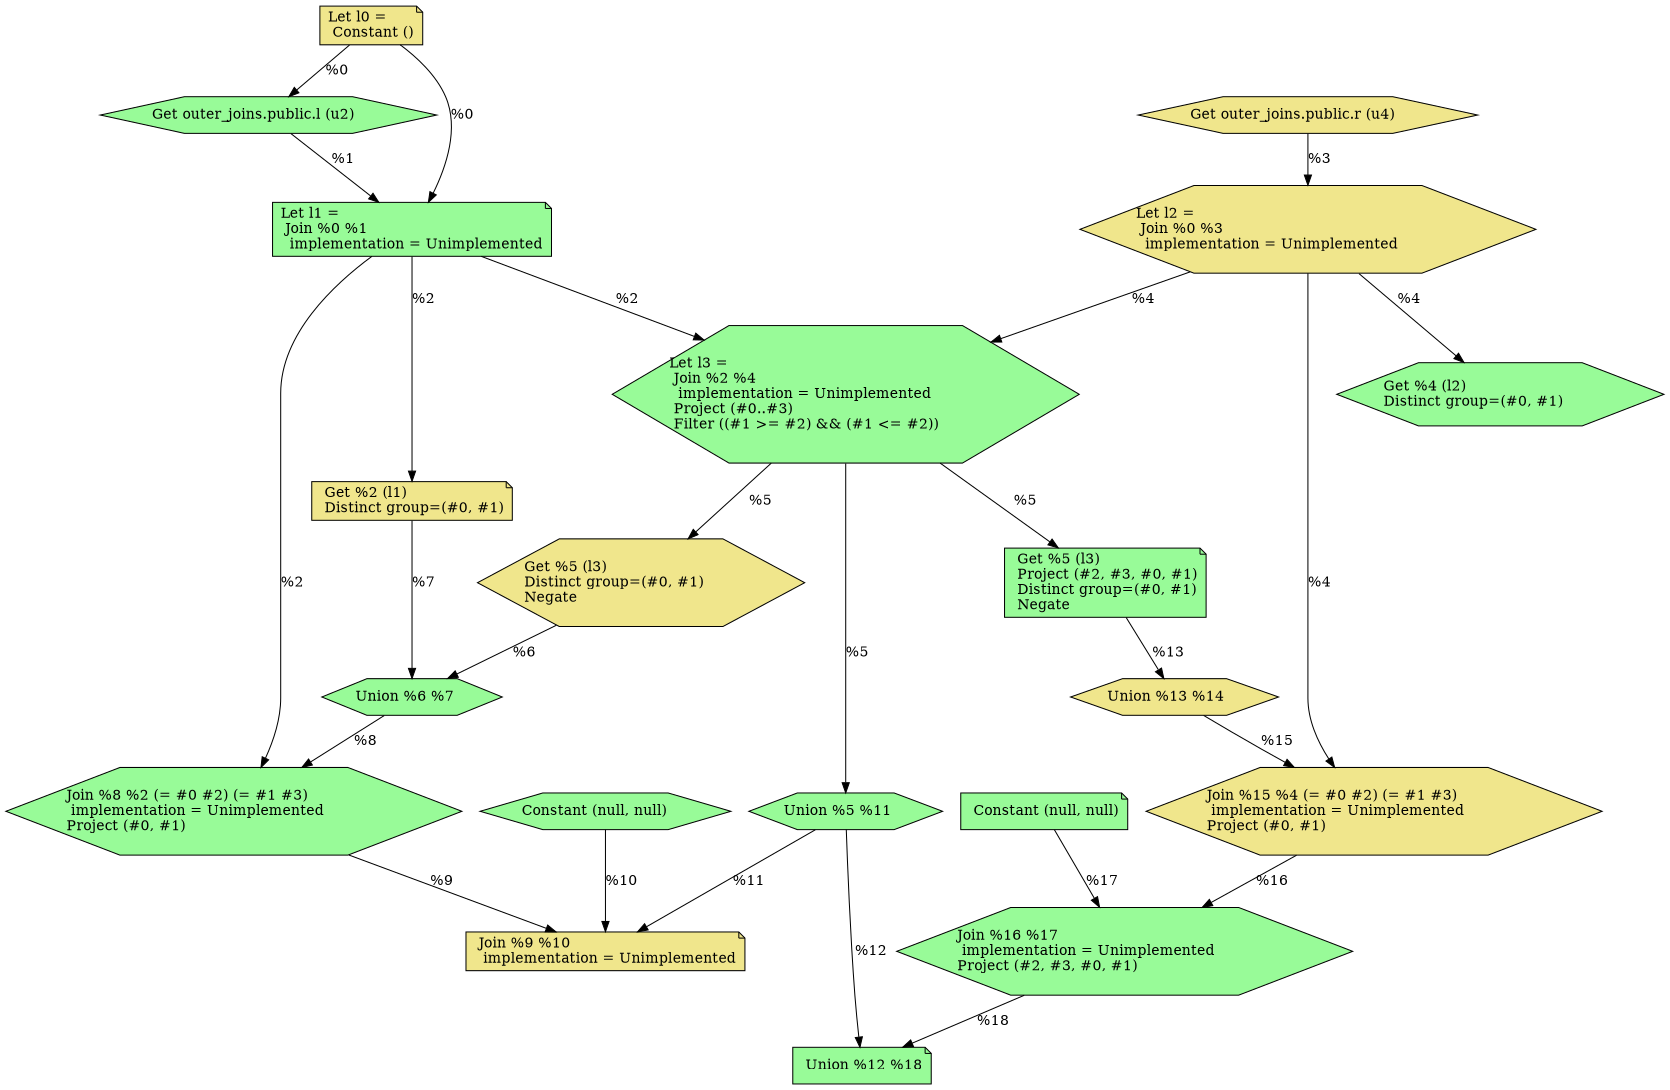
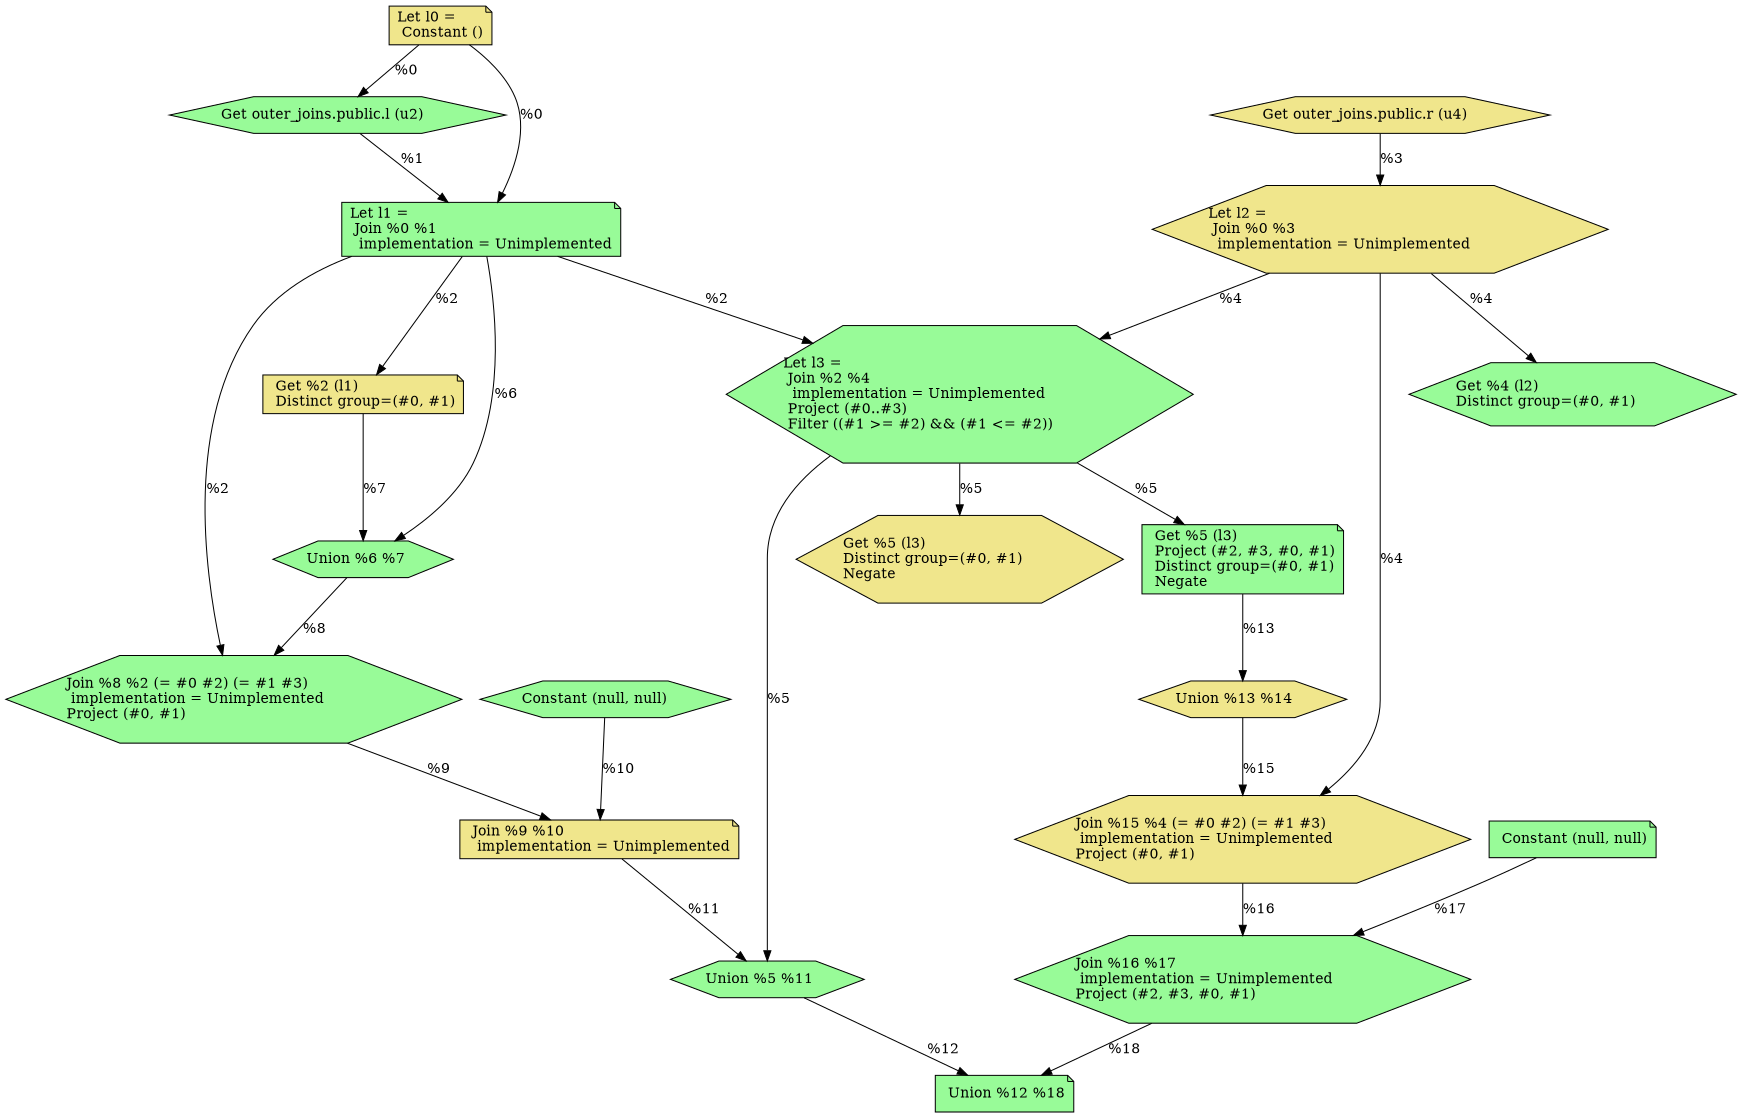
(507, 650) -> (490, 411)
(731, 878) -> (680, 907)
